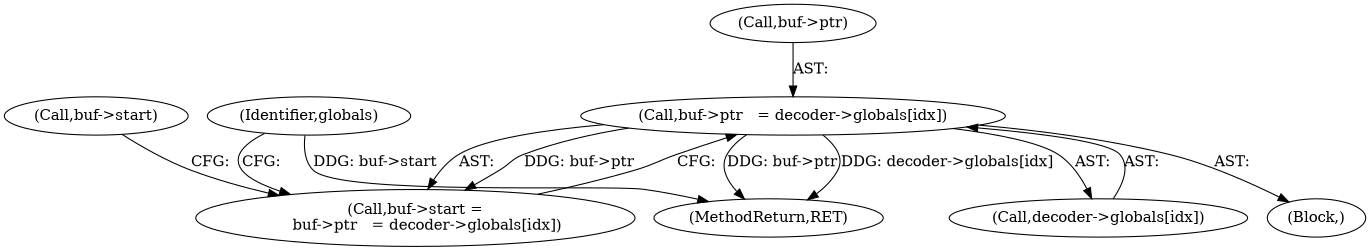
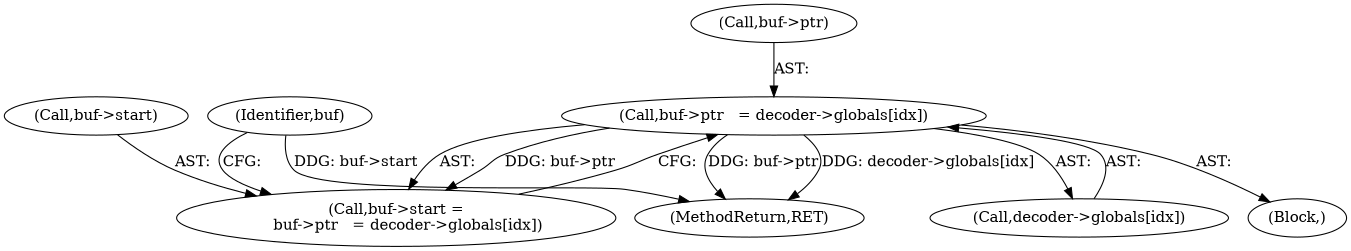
(309, 116) -> (290, 116)
(213, 162) -> (195, 162)
